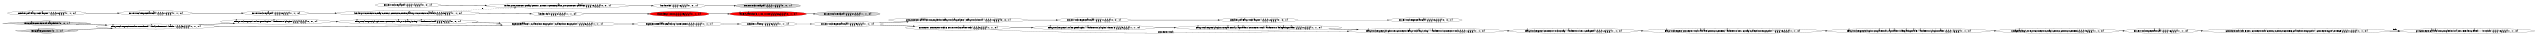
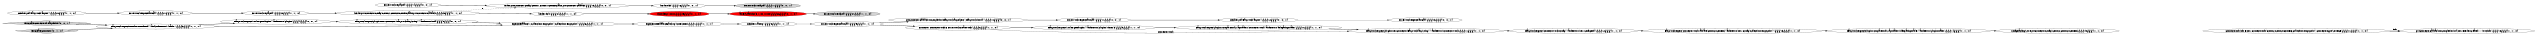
(2161, 31) -> none
